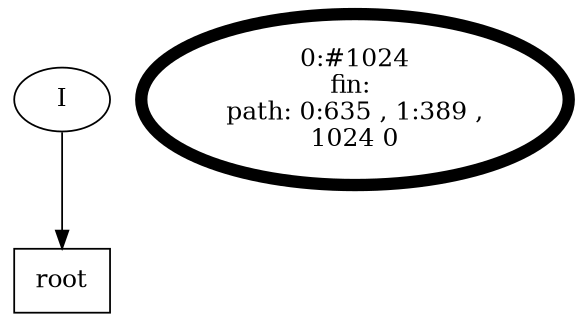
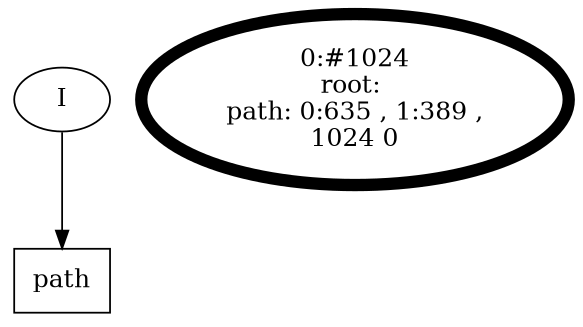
(355, 100) -> (355, 100)
(62, 281) -> (62, 281)
